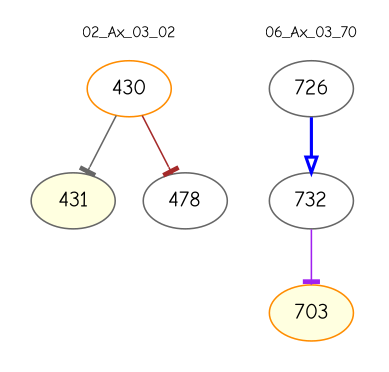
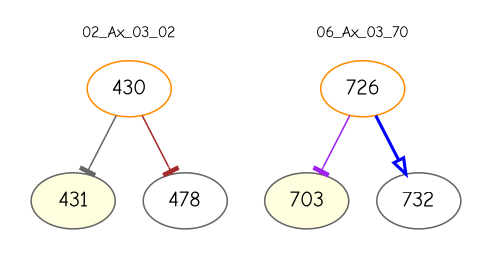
(311, 89) -> (363, 89)
(311, 253) -> (337, 141)
(311, 313) -> (307, 201)
